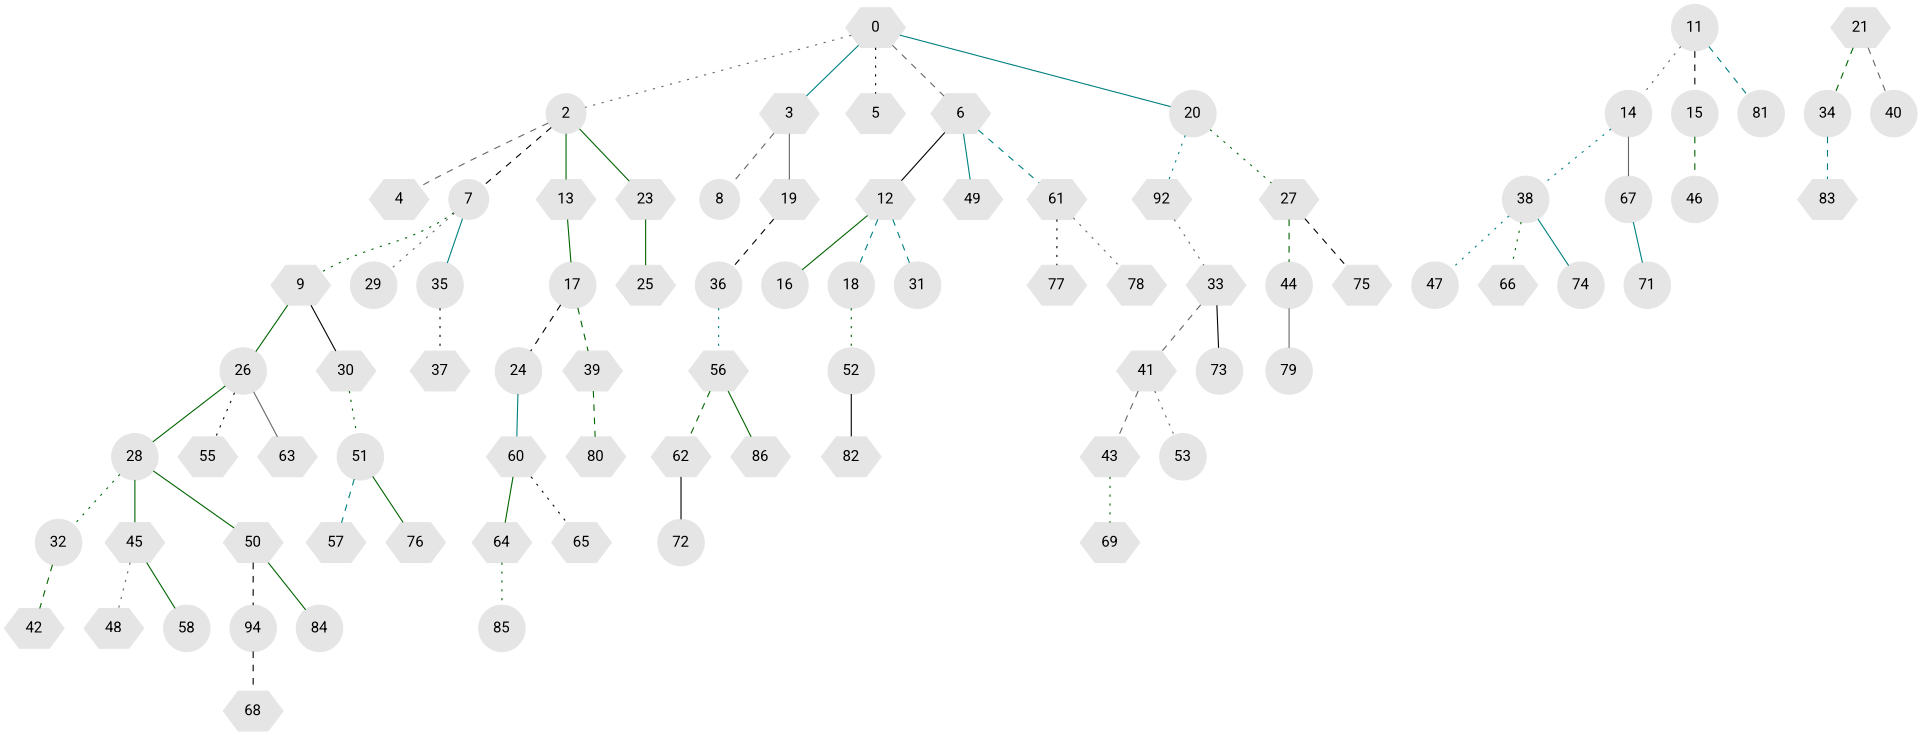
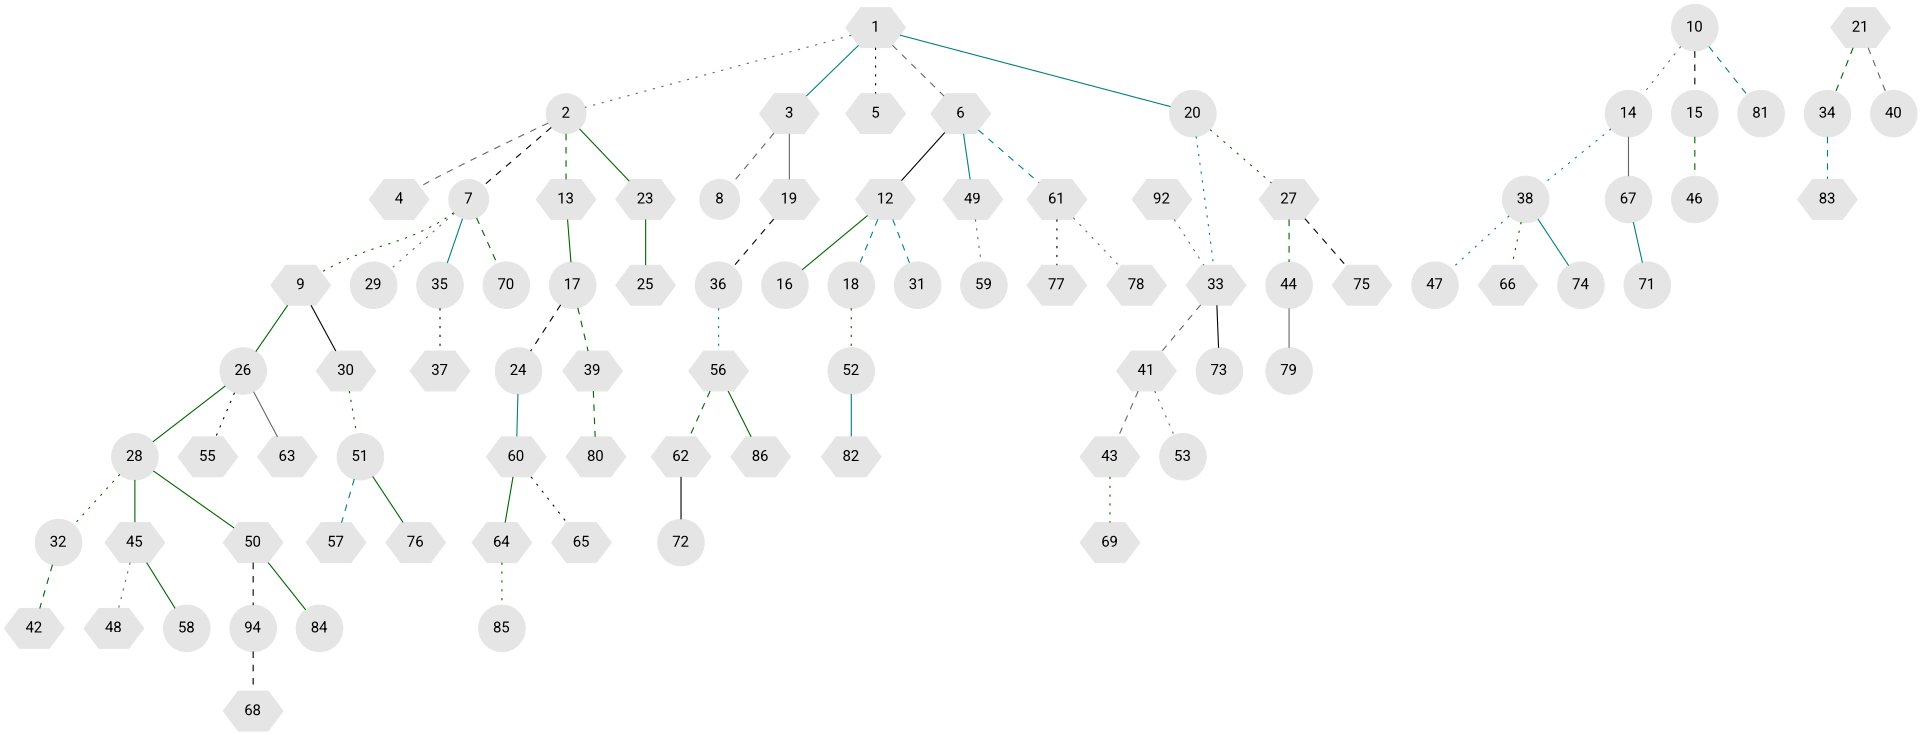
(876, 28) -> (876, 28)
(1695, 28) -> (1695, 28)
(566, 157) -> (566, 157)
(1177, 157) -> (1205, 201)
none -> (506, 285)
none -> (984, 285)
(851, 415) -> (851, 415)
